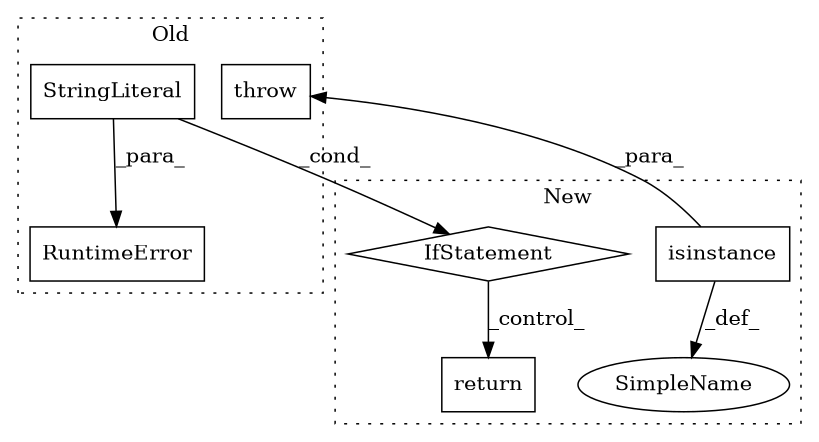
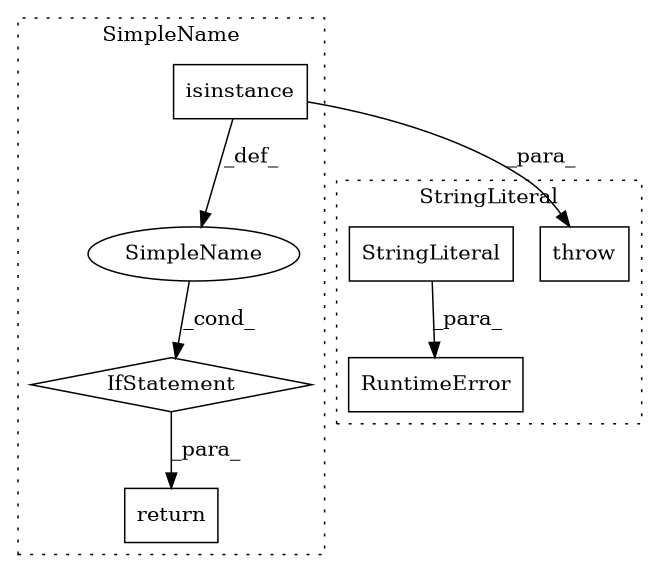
(171, 35) -> (489, 198)
(308, 171) -> (184, 312)
(568, 198) -> (171, 35)
(536, 319) -> (206, 450)
